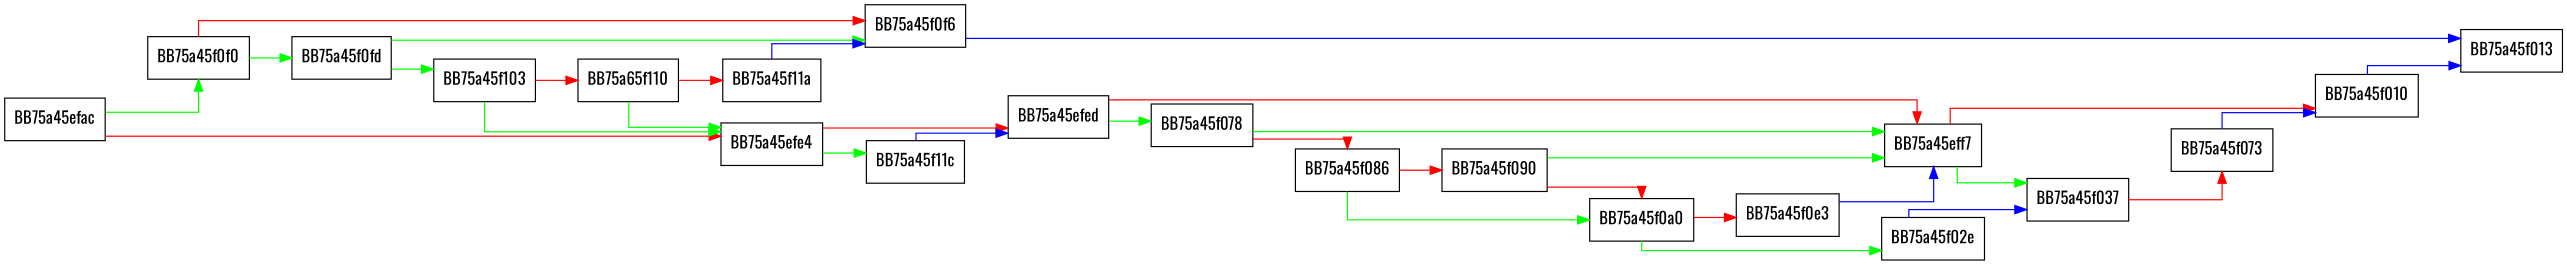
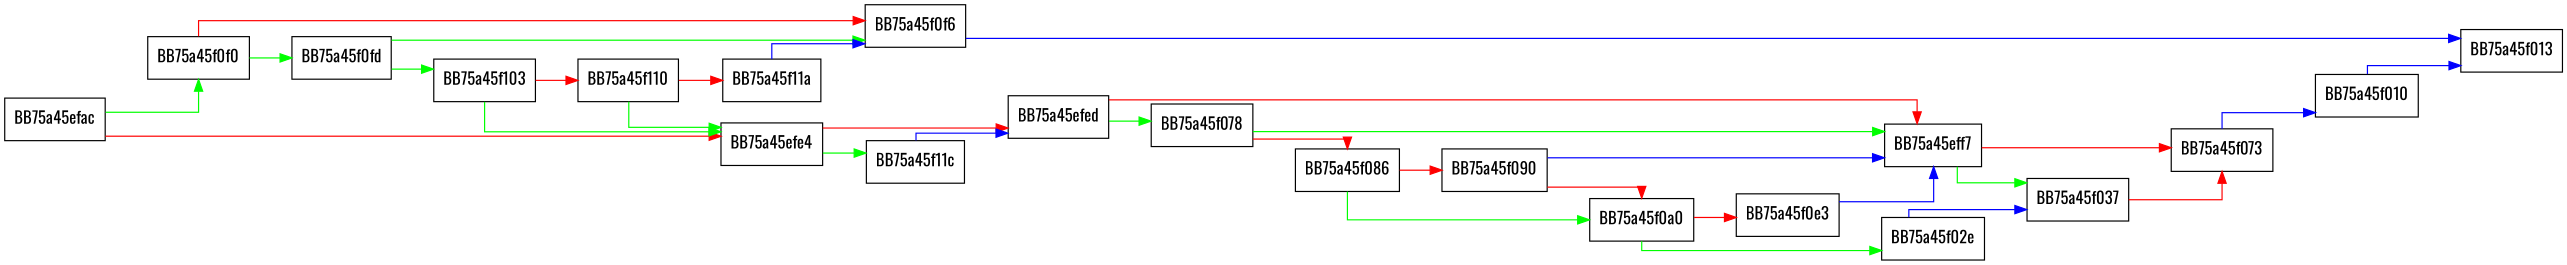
(628, 80) -> (628, 80)
(2119, 108) -> (2071, 148)
(1710, 158) -> (1710, 158)
